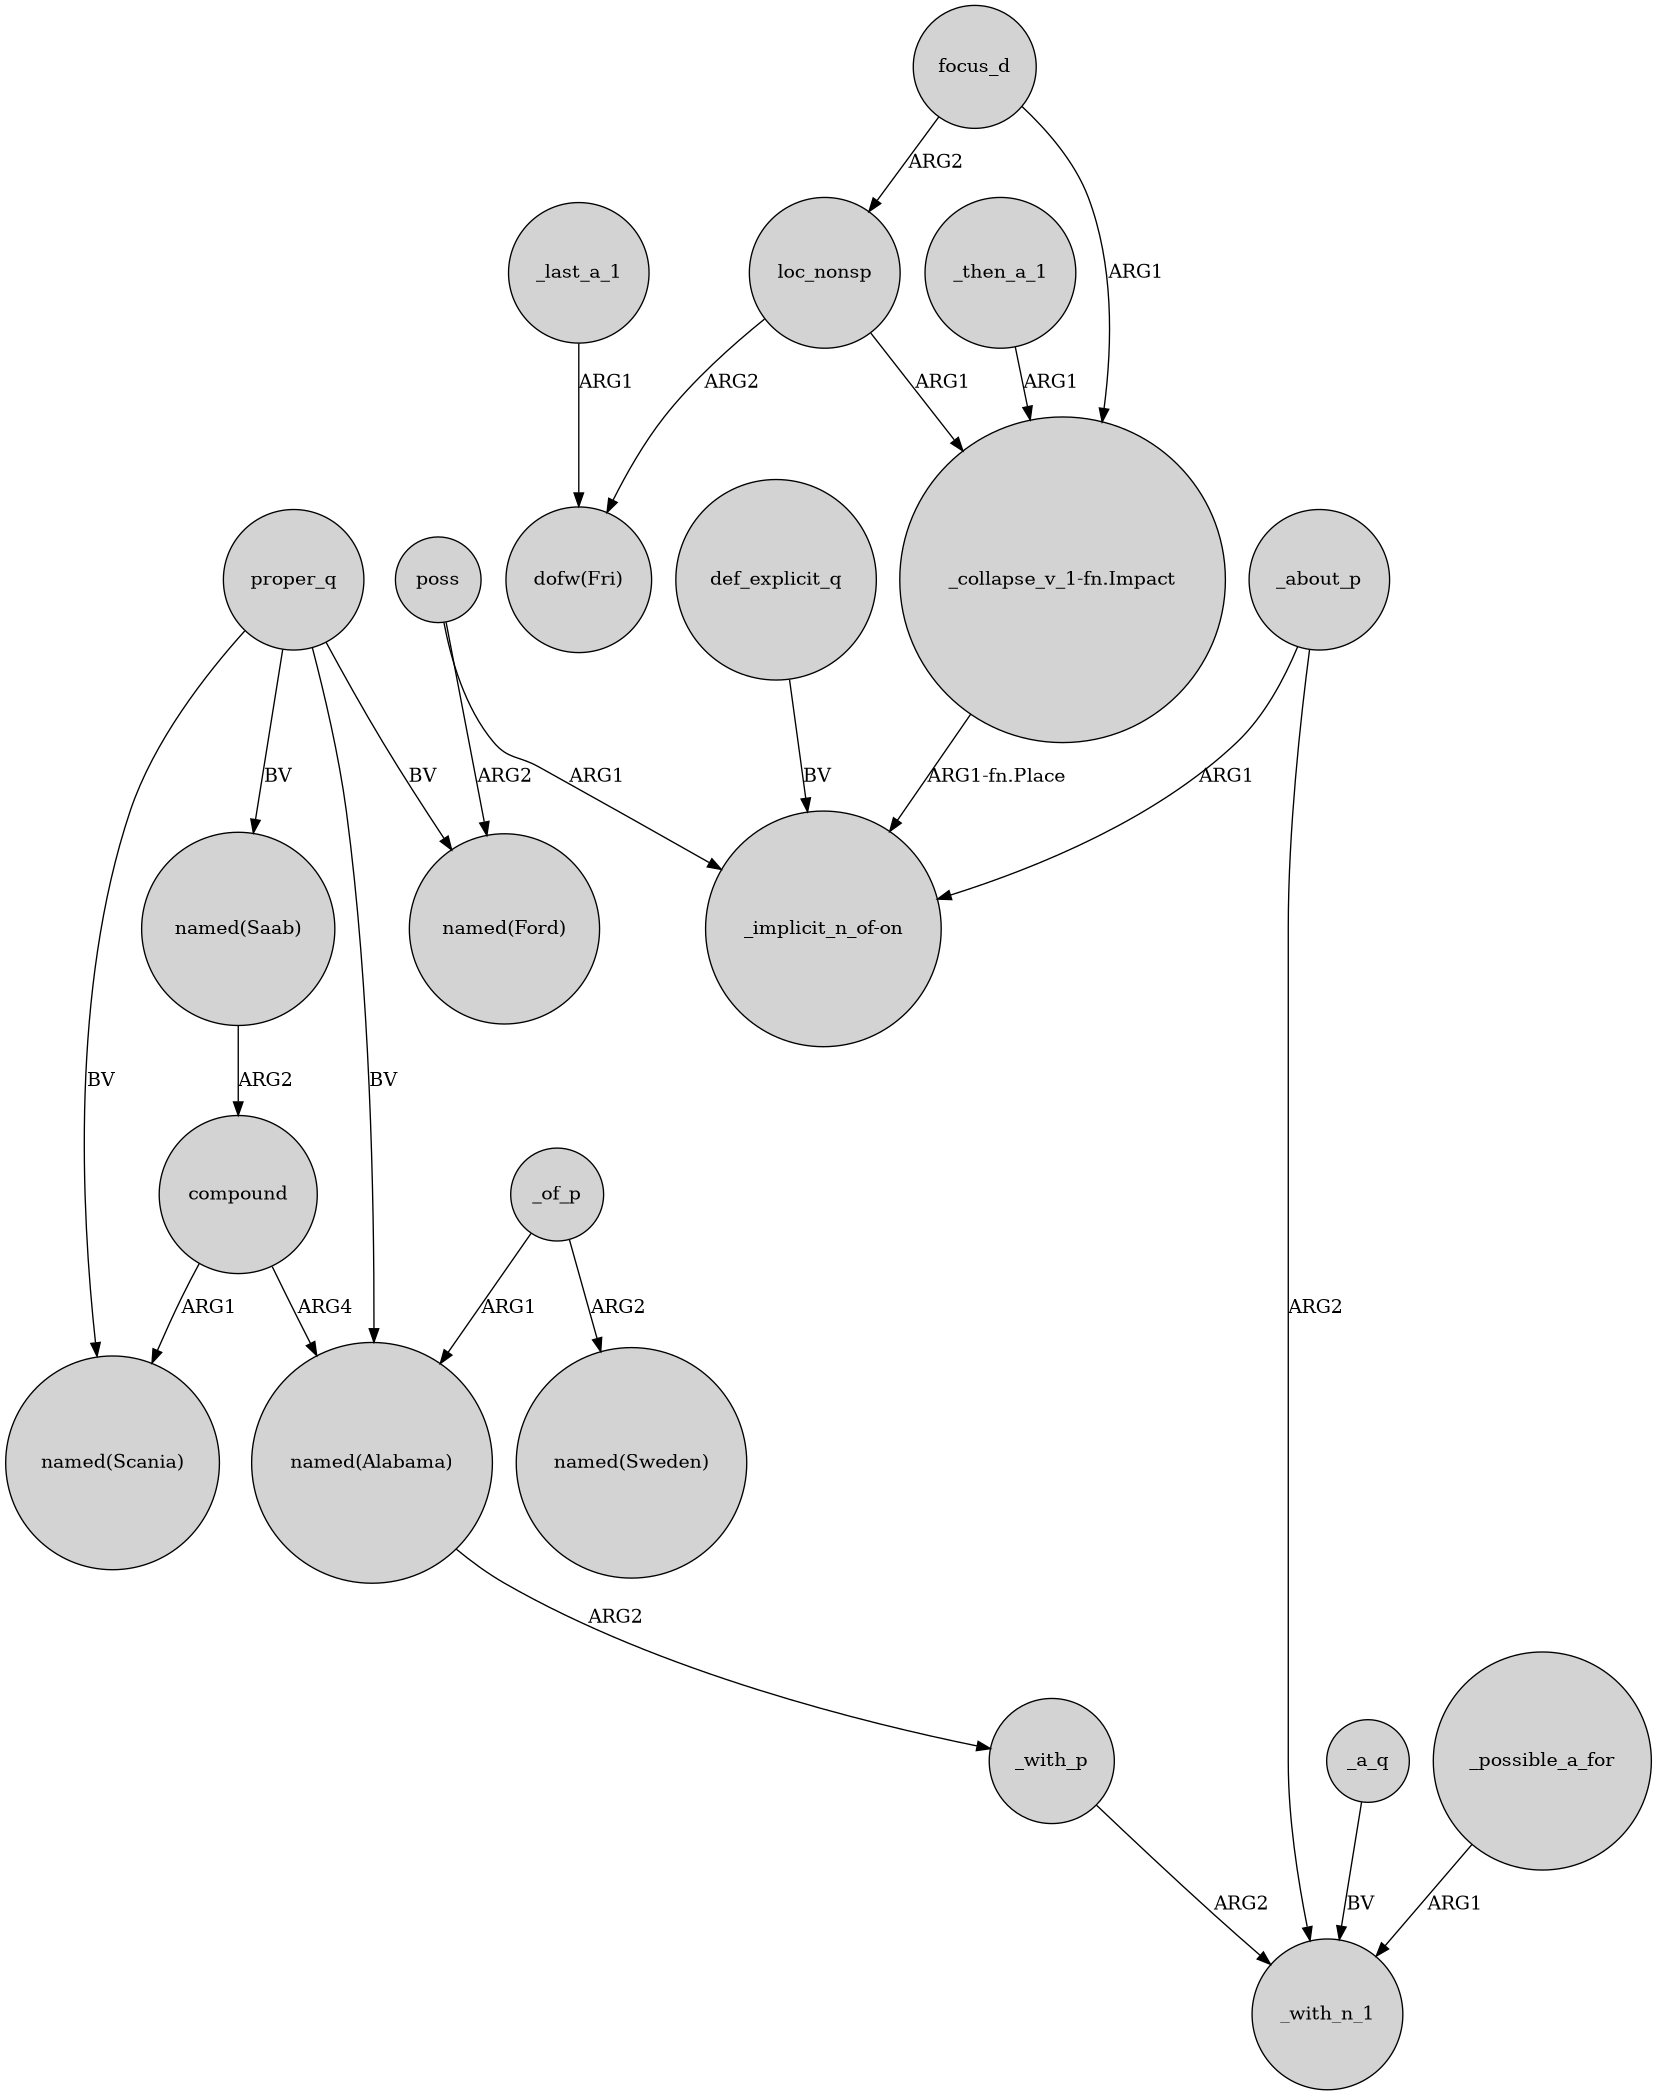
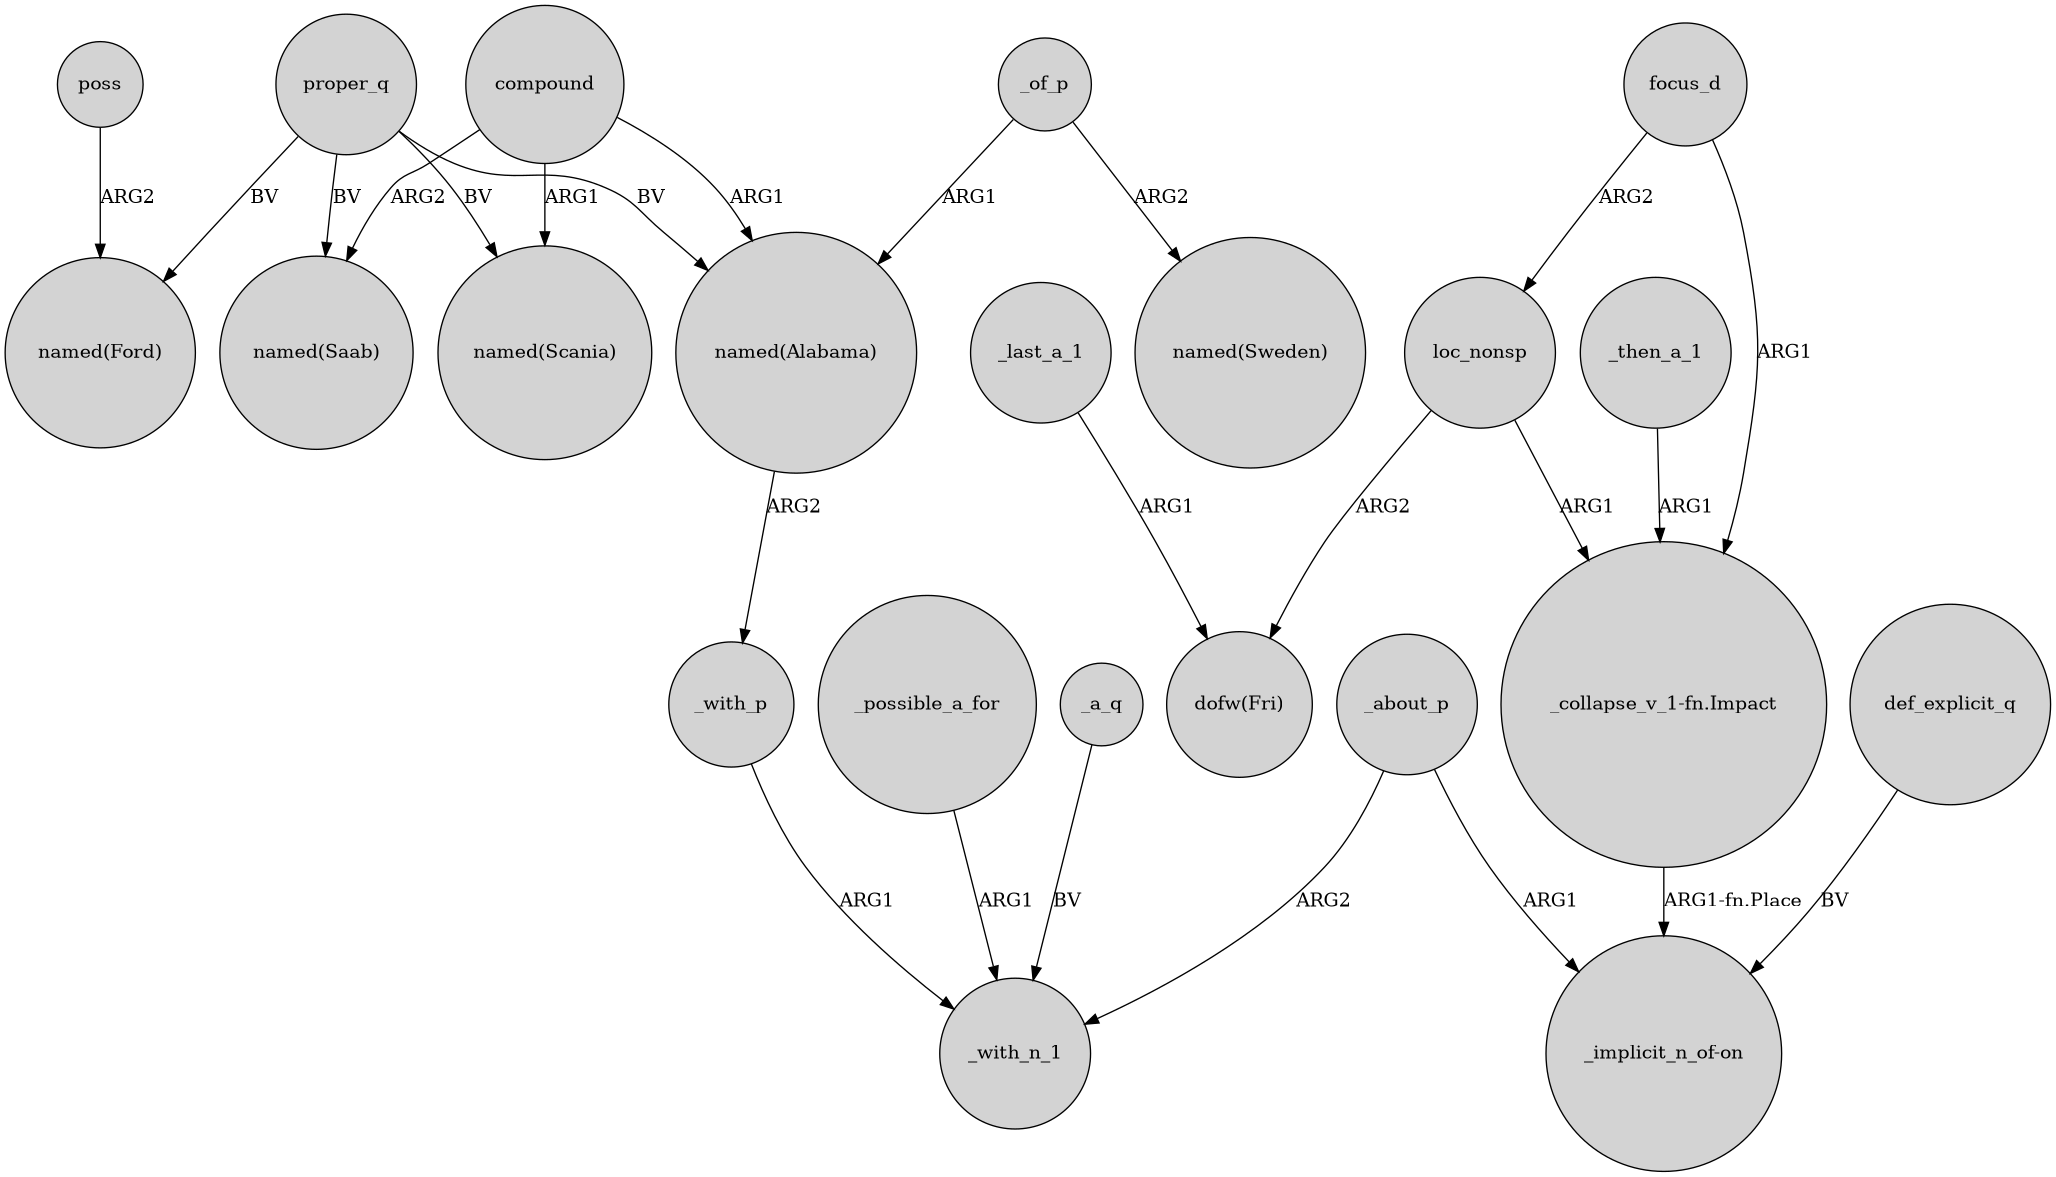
(544, 770) -> none
(238, 1064) -> (404, 176)
(325, 1308) -> (758, 198)
(1242, 1904) -> (867, 901)
